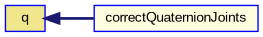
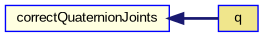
(76, 18) -> (201, 18)
